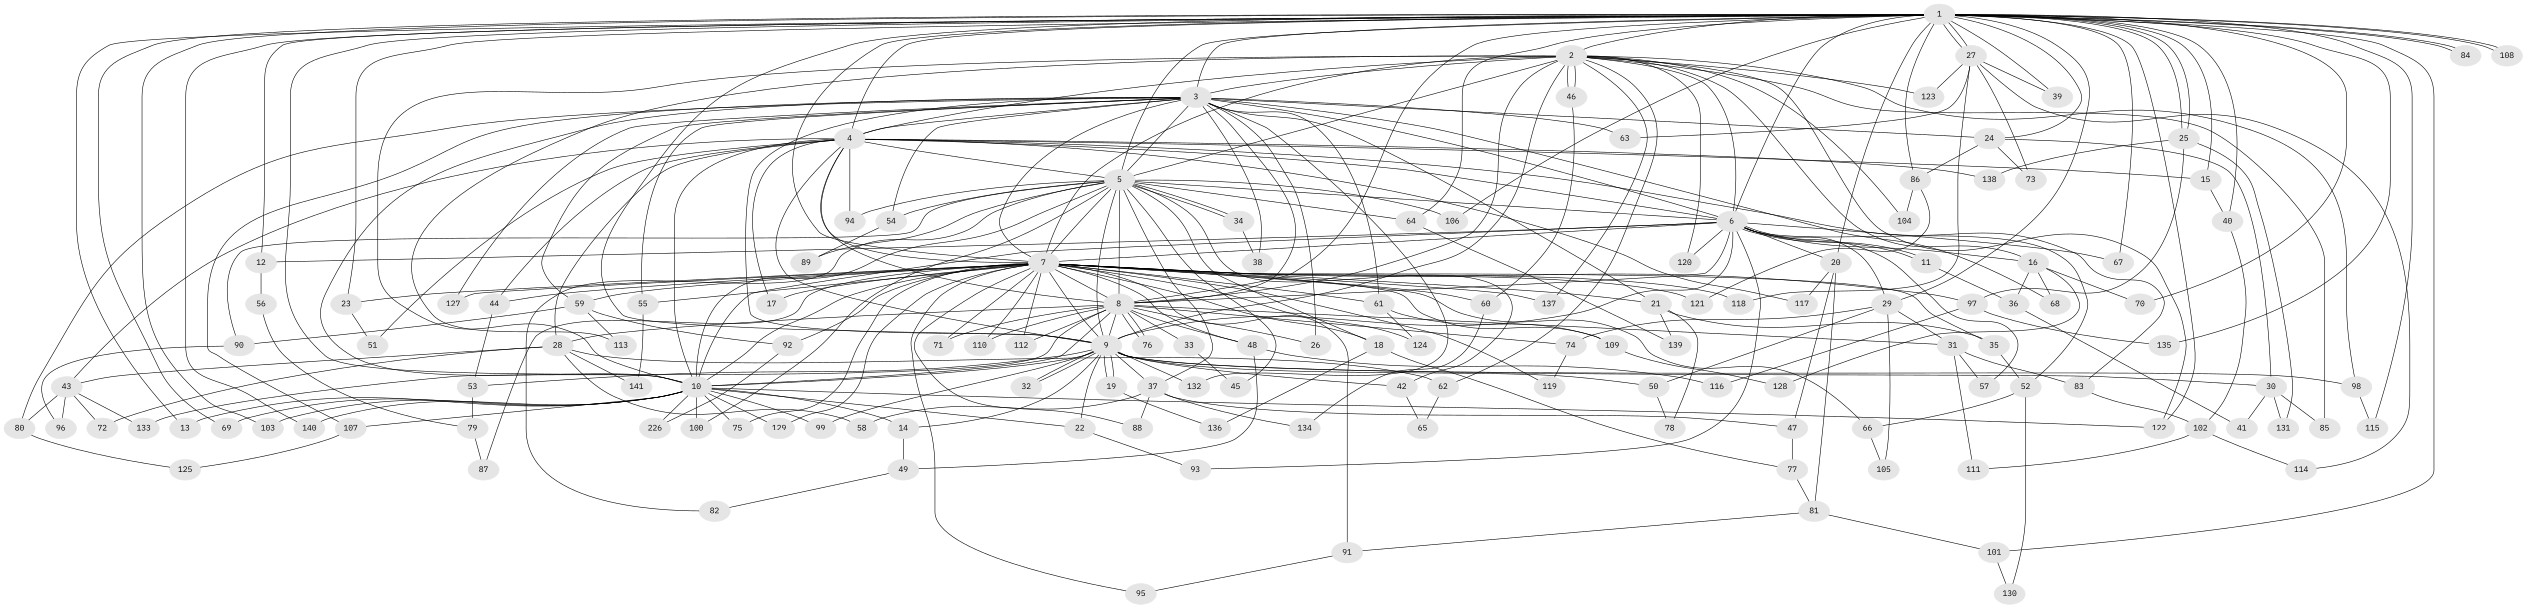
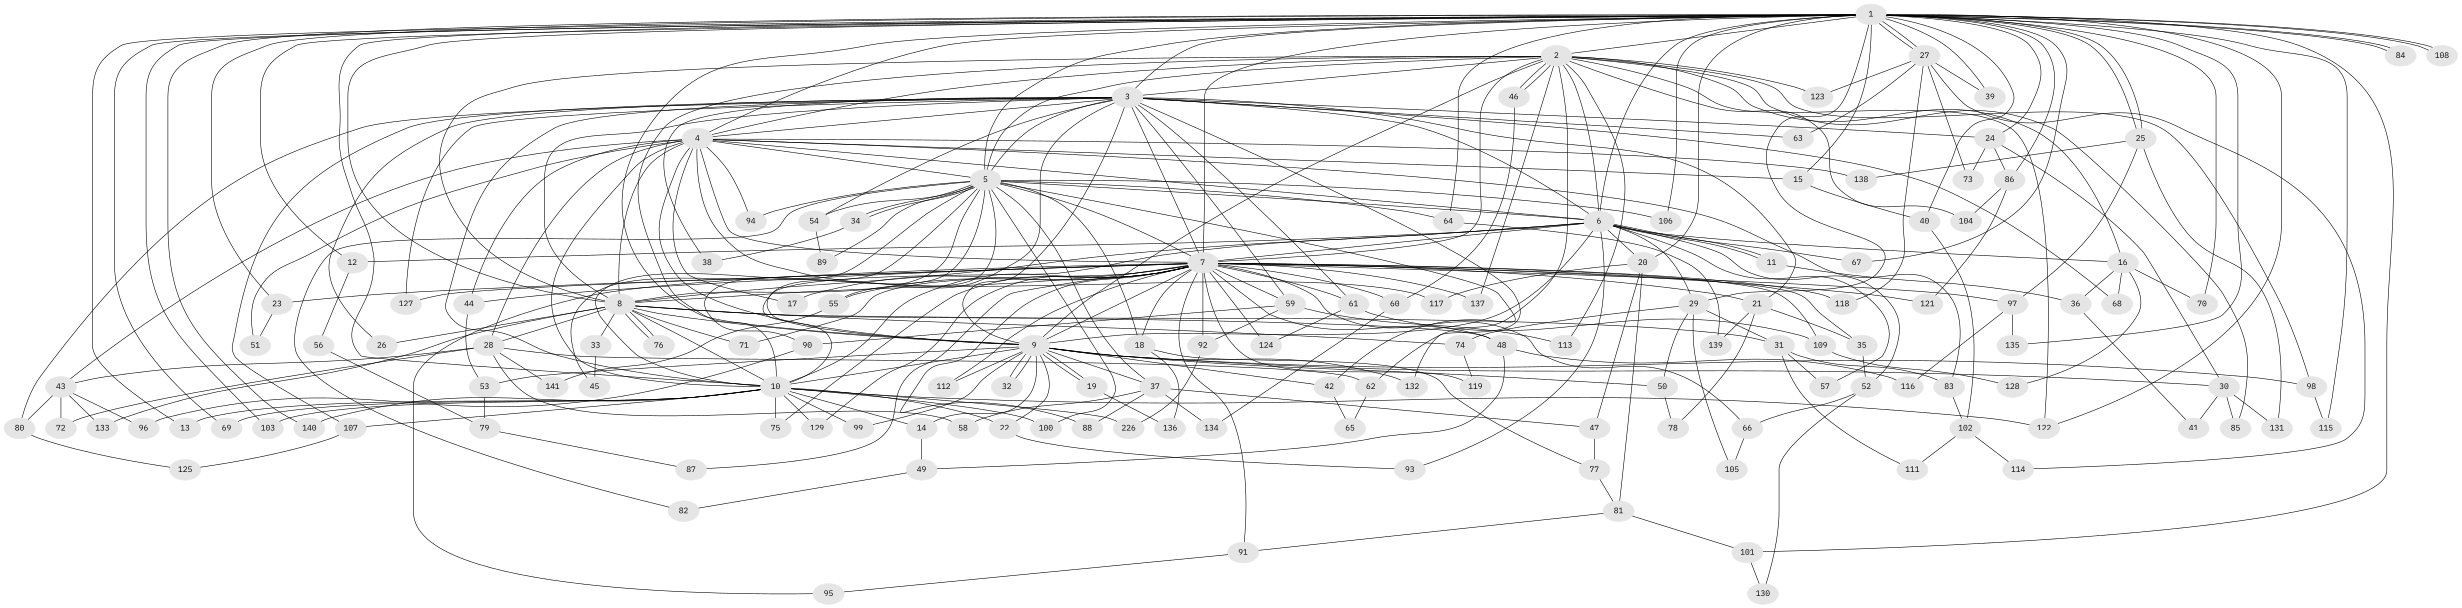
(1685, 263) -> none
(1068, 326) -> (989, 366)
(980, 346) -> none
